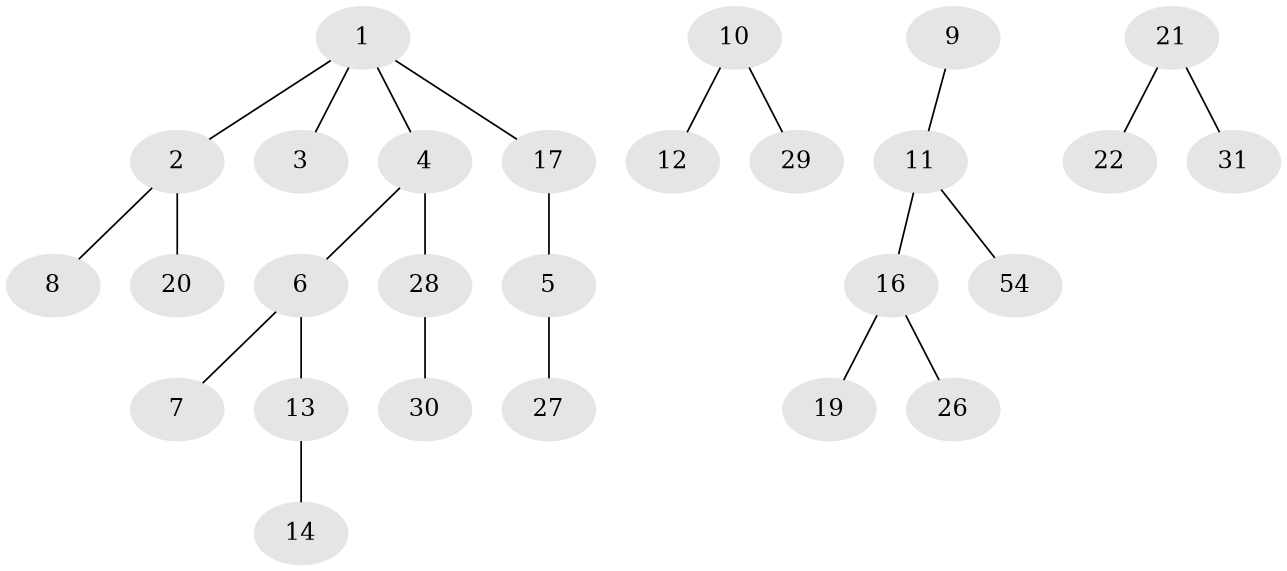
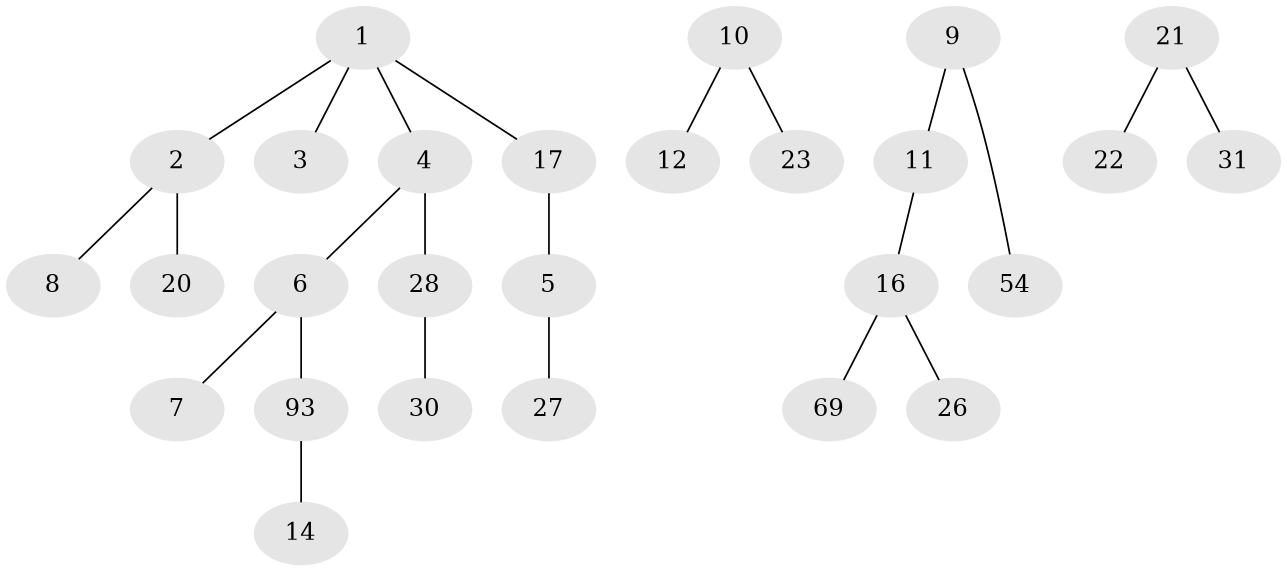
(797, 162) -> (797, 162)
(968, 224) -> (990, 160)
(301, 410) -> (301, 410)
(829, 410) -> (829, 410)
